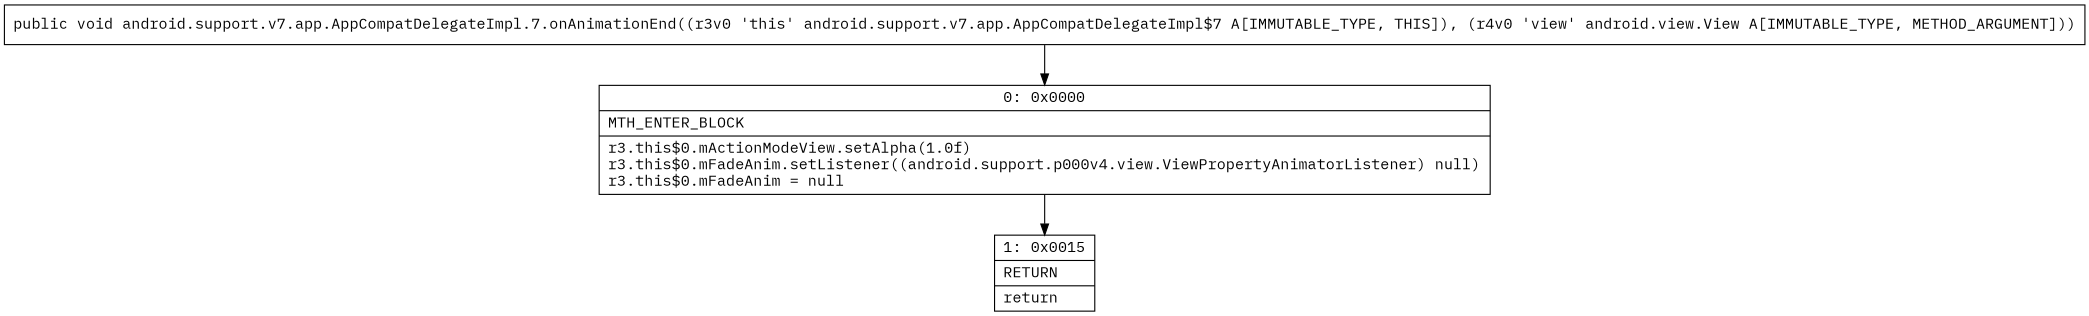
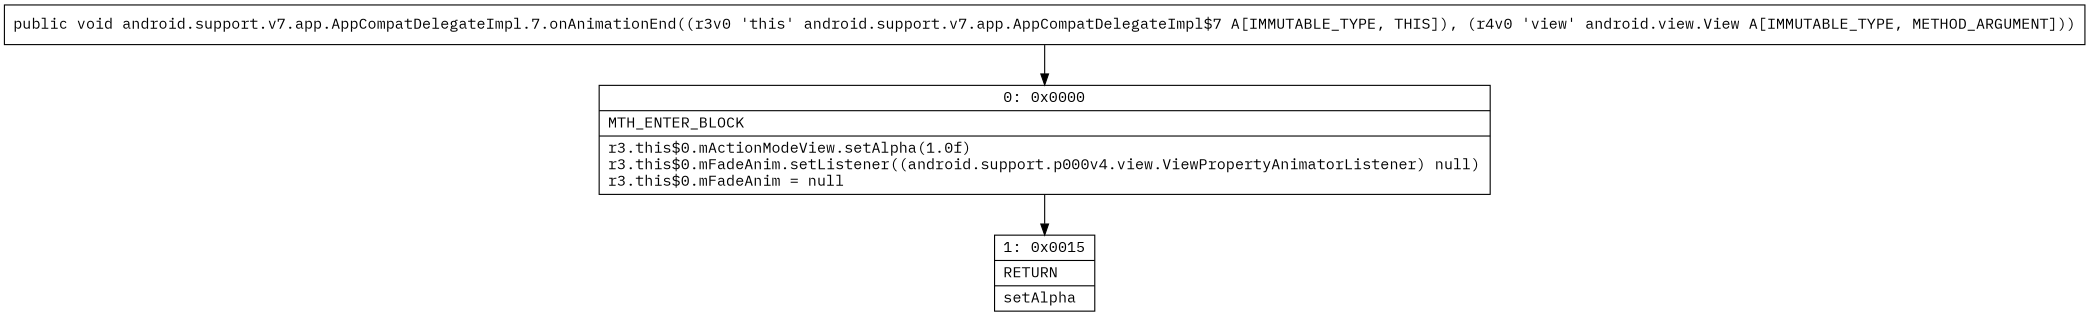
(1031, 298) -> (1040, 298)
